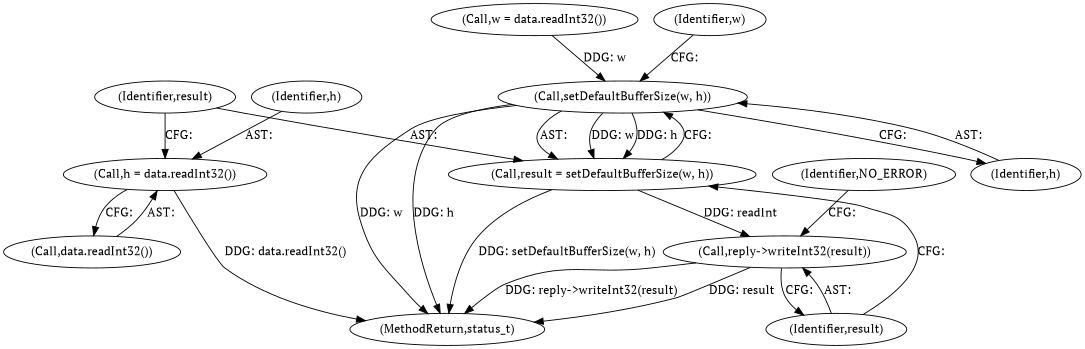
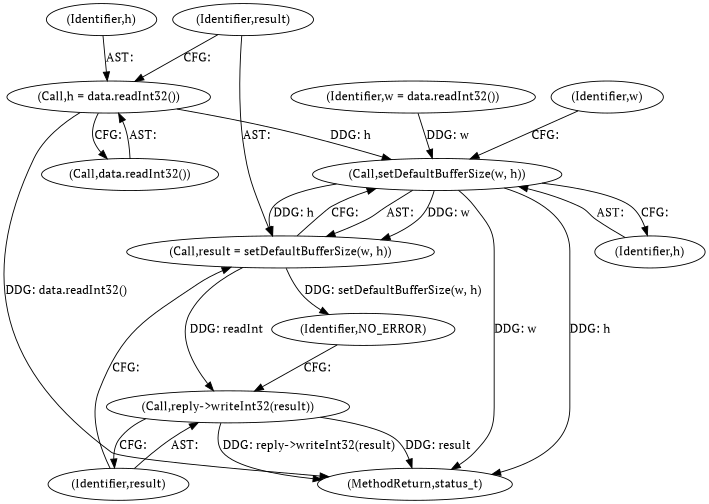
(535, 20) -> (413, 97)
none -> (280, 130)
(483, 231) -> (300, 292)
